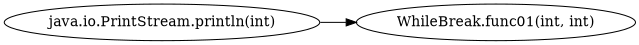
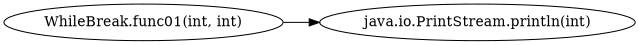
(333, 22) -> (296, 22)
